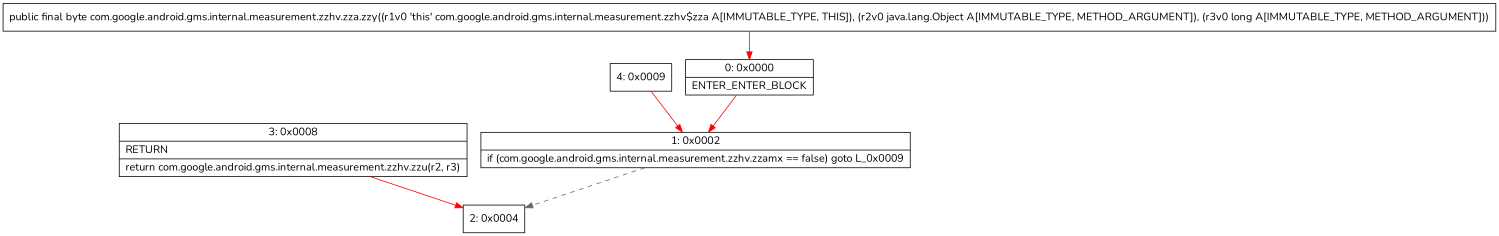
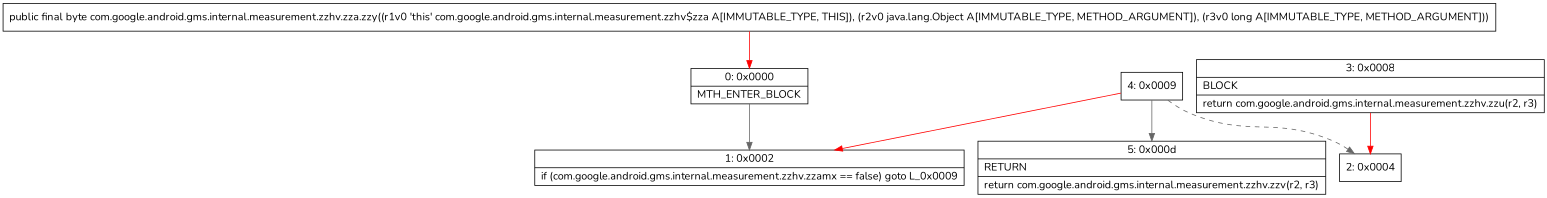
(749, 86) -> (749, 95)
(725, 111) -> (749, 123)
(147, 150) -> (1220, 86)
none -> (1152, 168)
(589, 187) -> (1257, 127)
